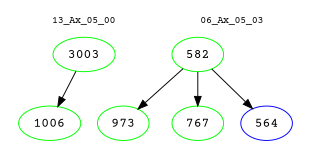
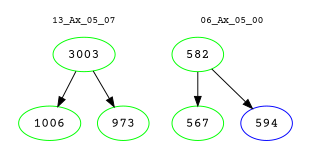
(84, 21) -> (84, 21)
(232, 21) -> (232, 21)
(171, 80) -> (101, 85)
(198, 123) -> (198, 123)
(267, 123) -> (267, 123)
